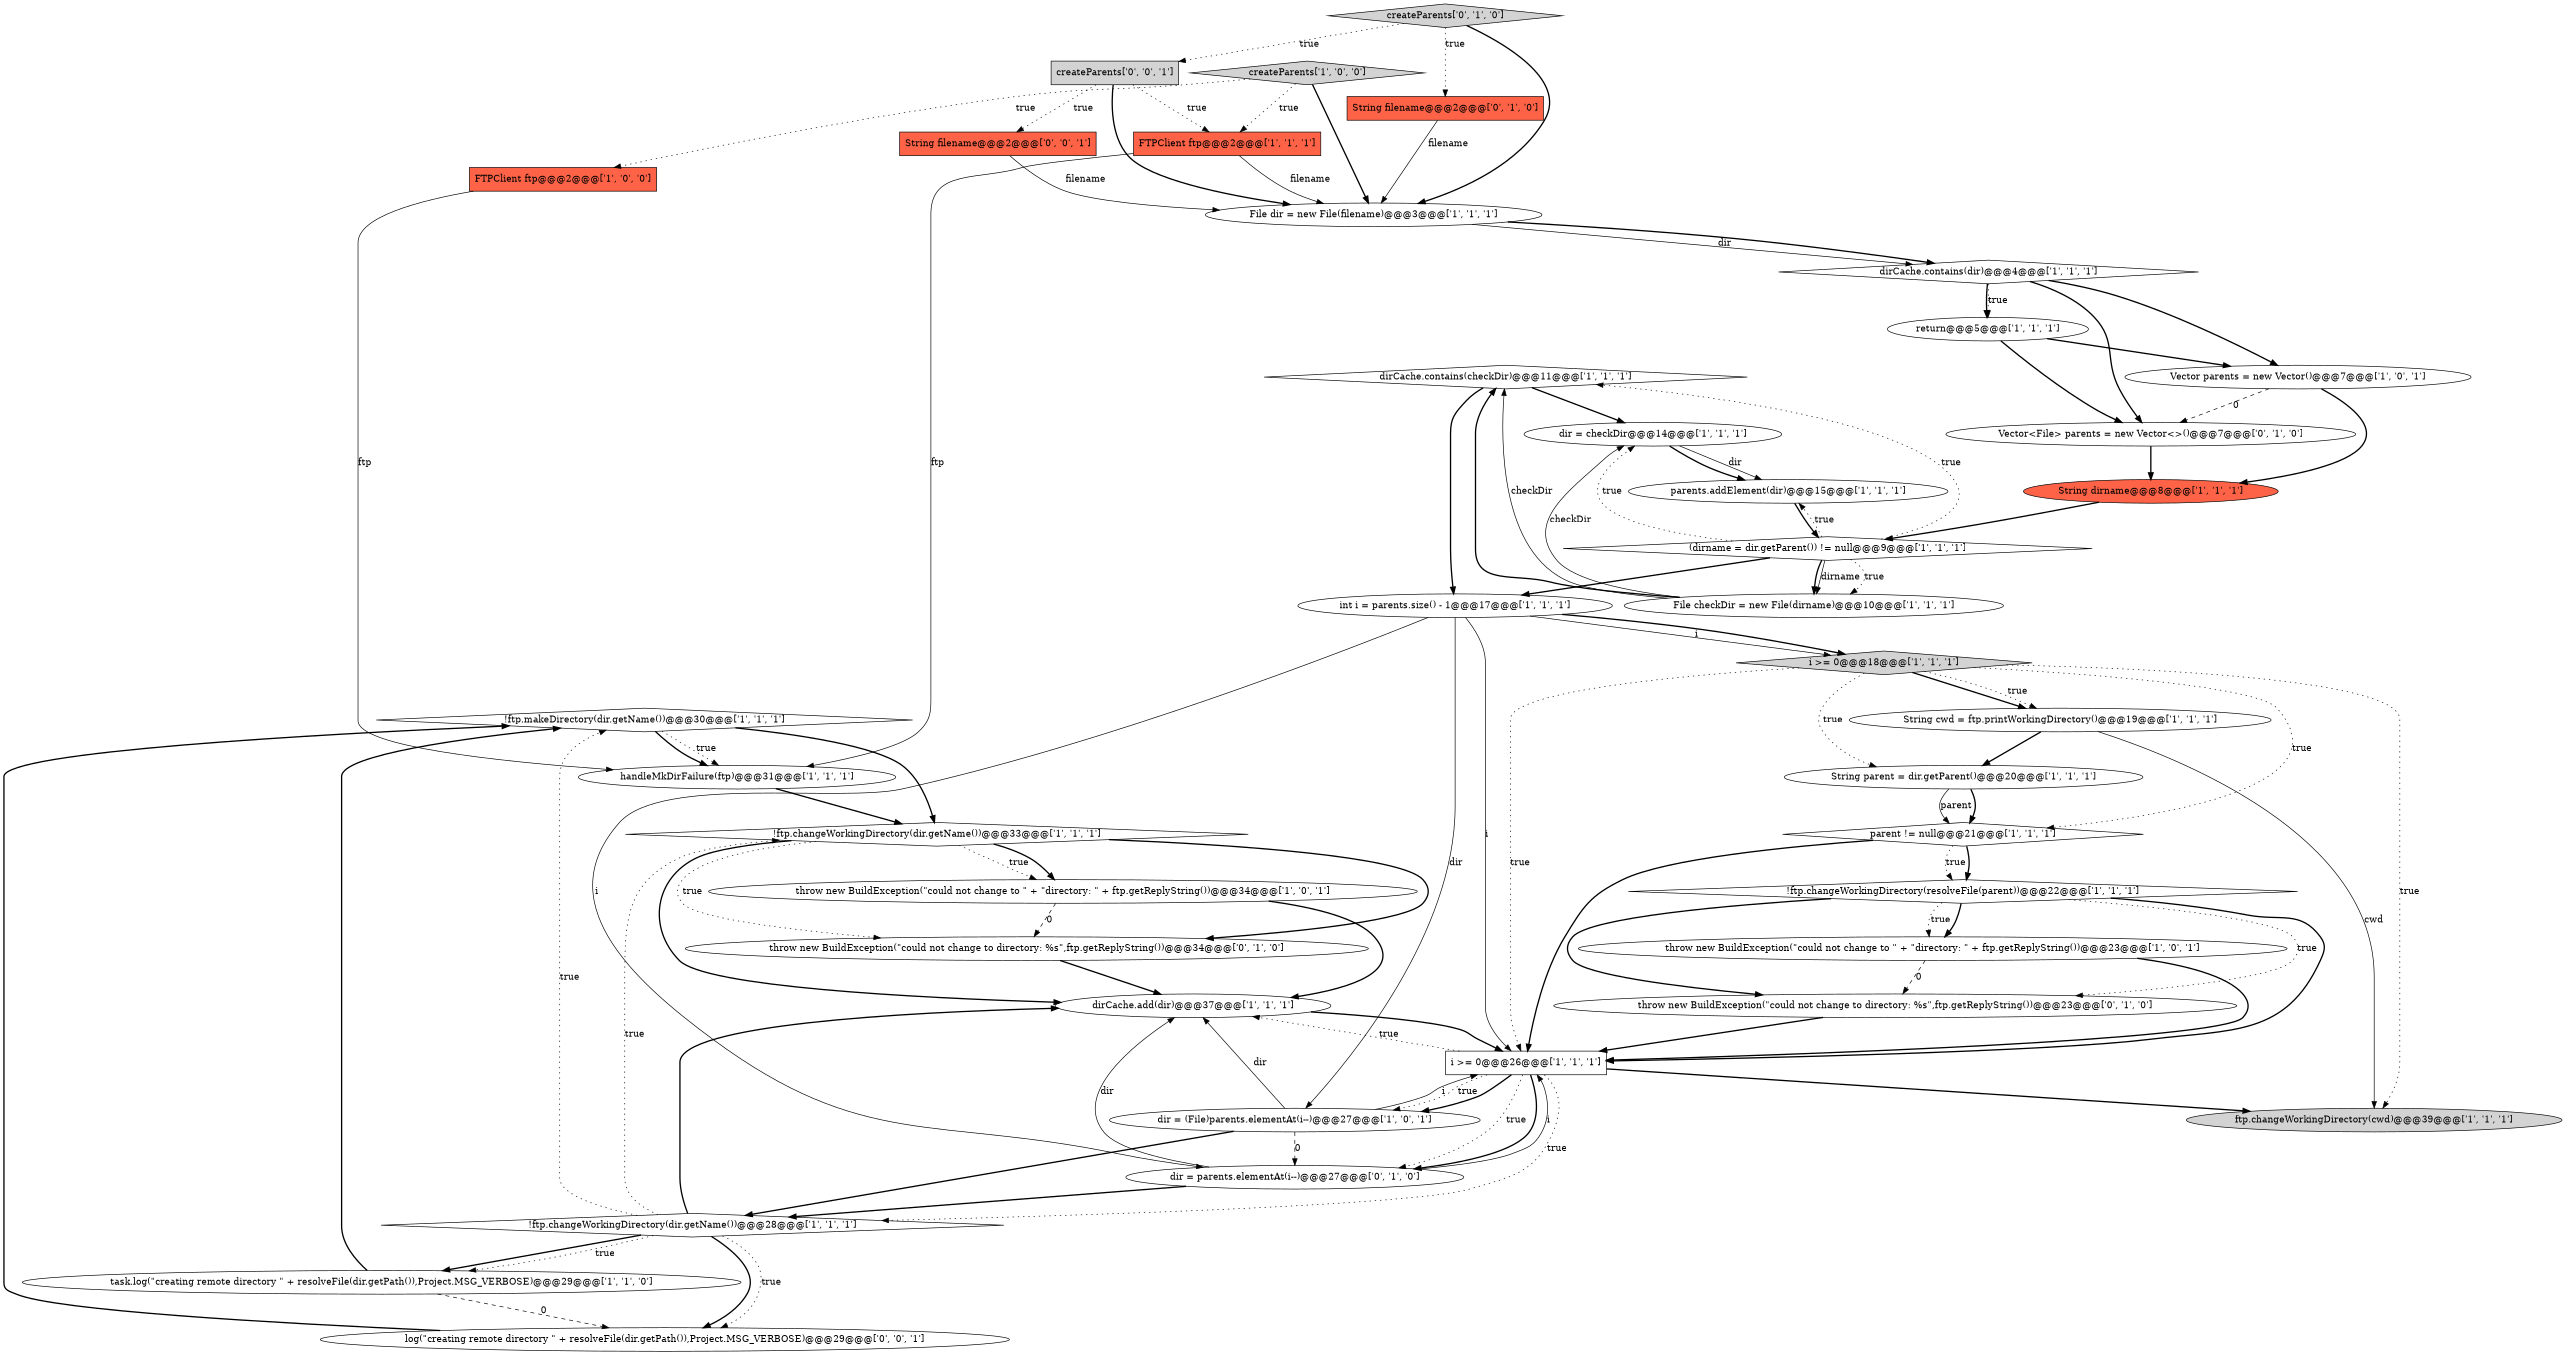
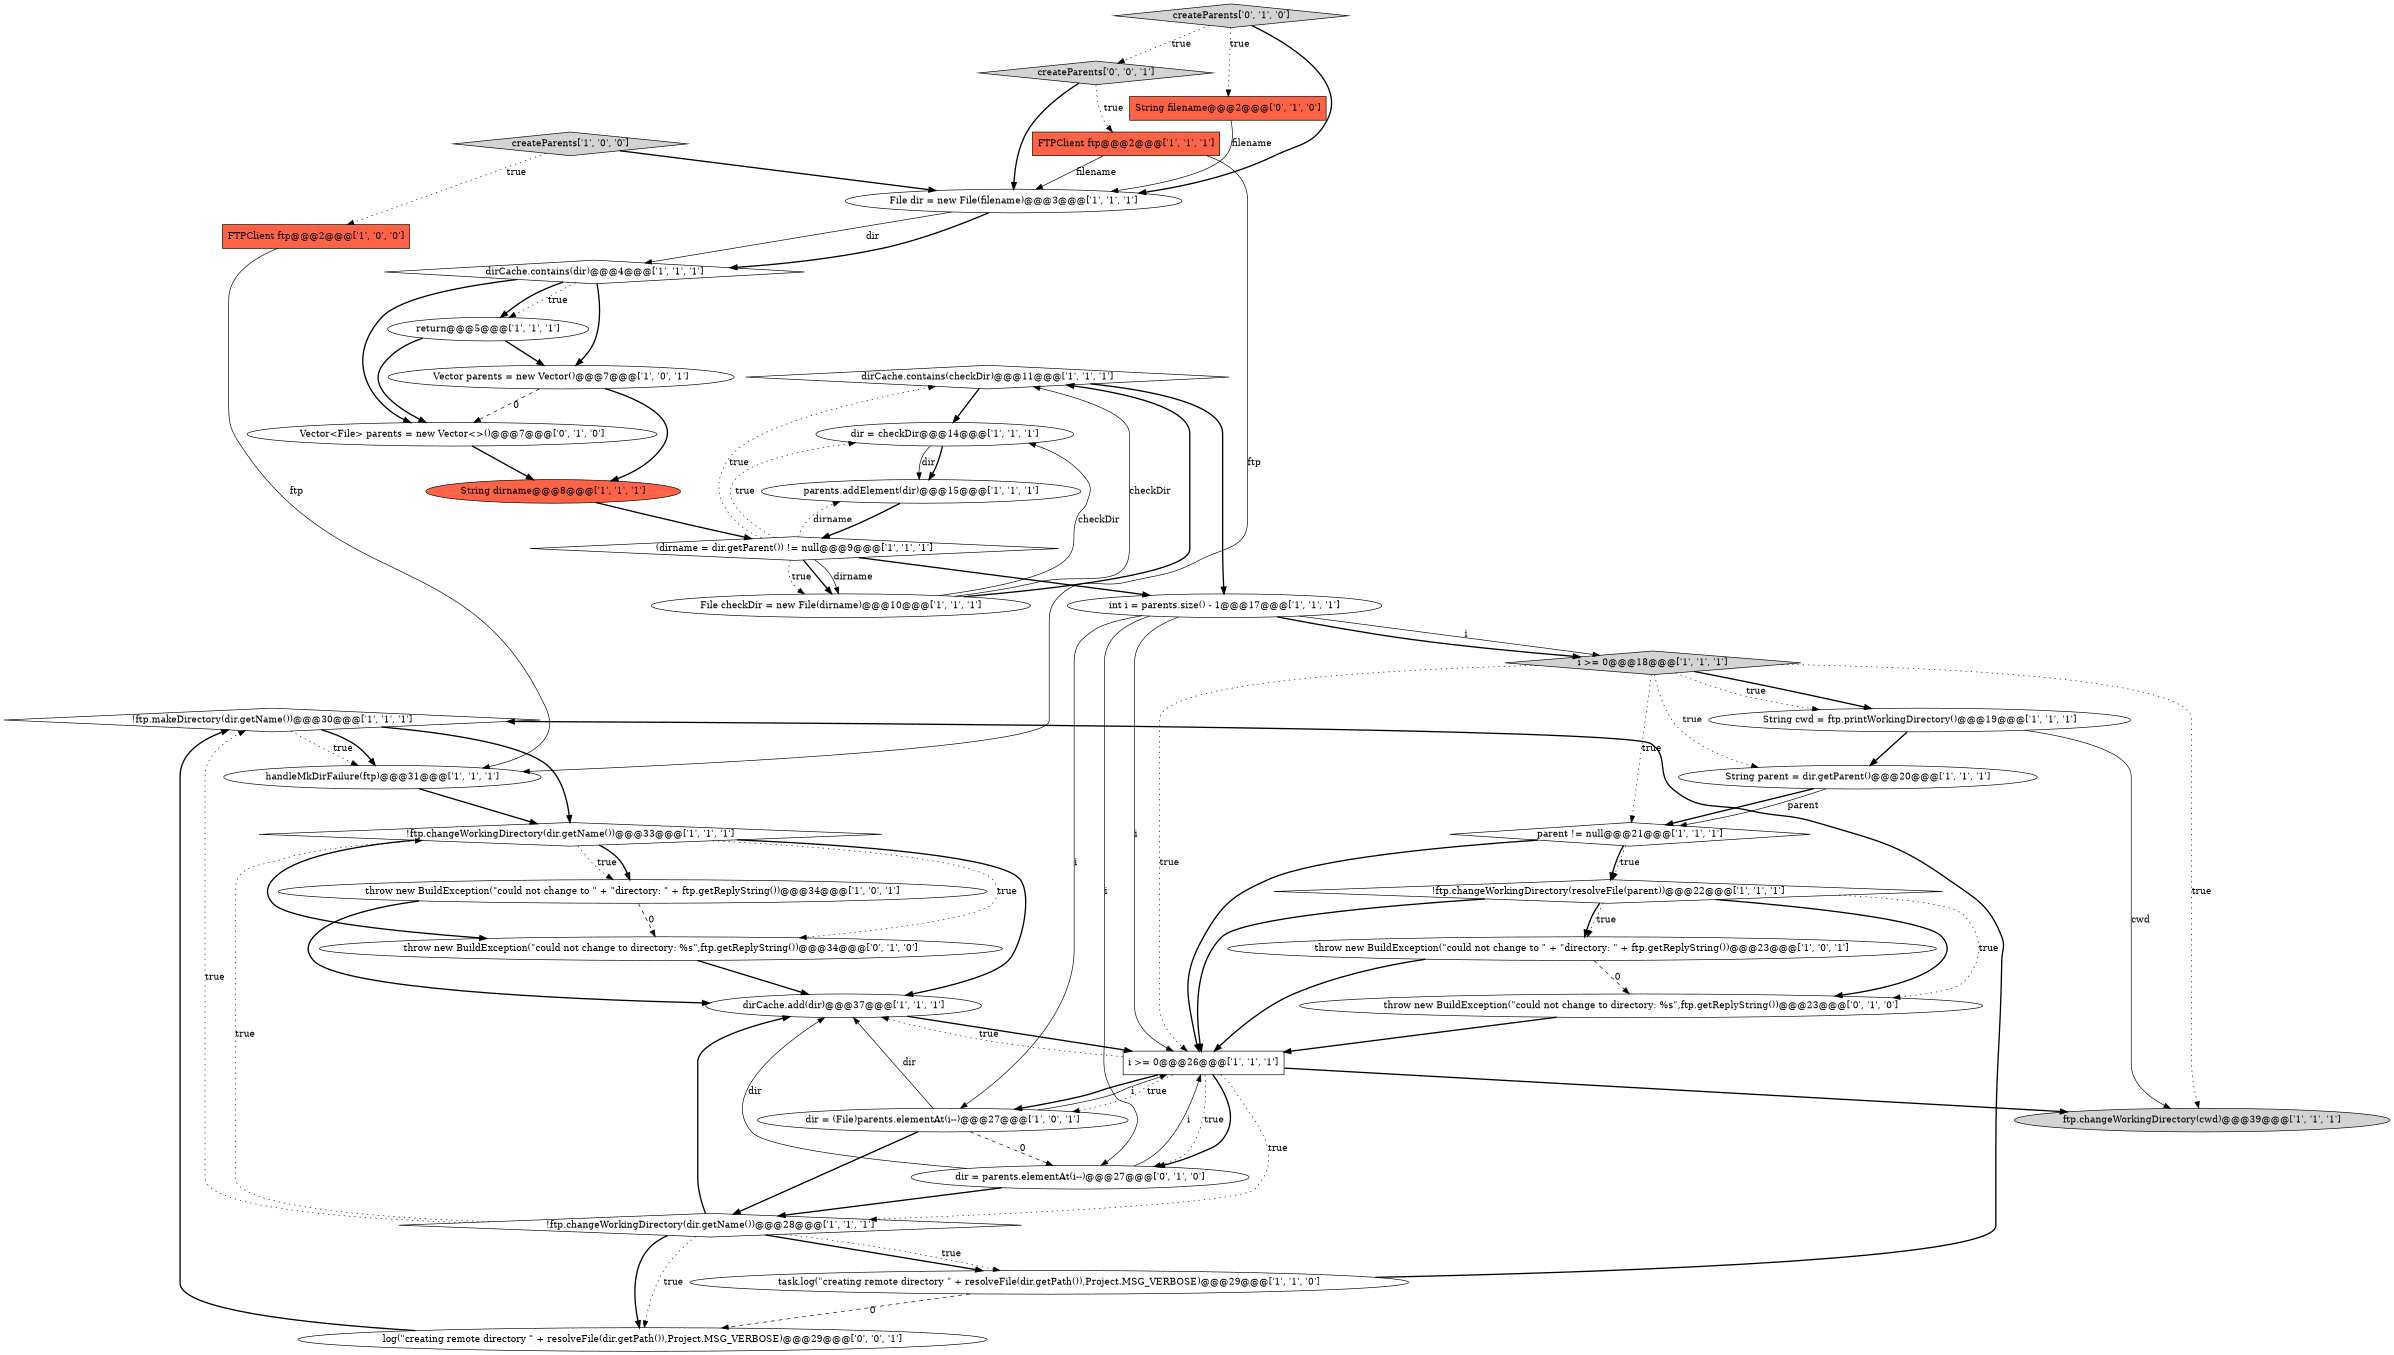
(1115, 73) -> (1096, 73)
(1270, 106) -> none
(998, 144) -> none
(1825, 520) -> (833, 520)
(1456, 863) -> (1076, 863)
